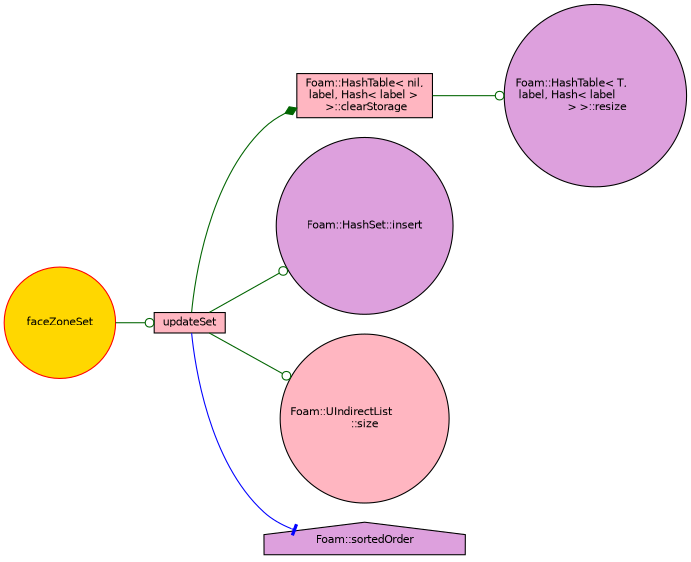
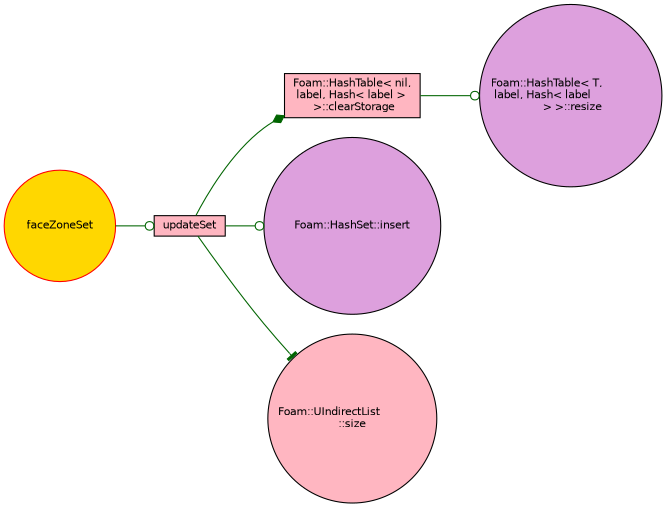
(246, 353) -> (242, 296)
(365, 540) -> none
